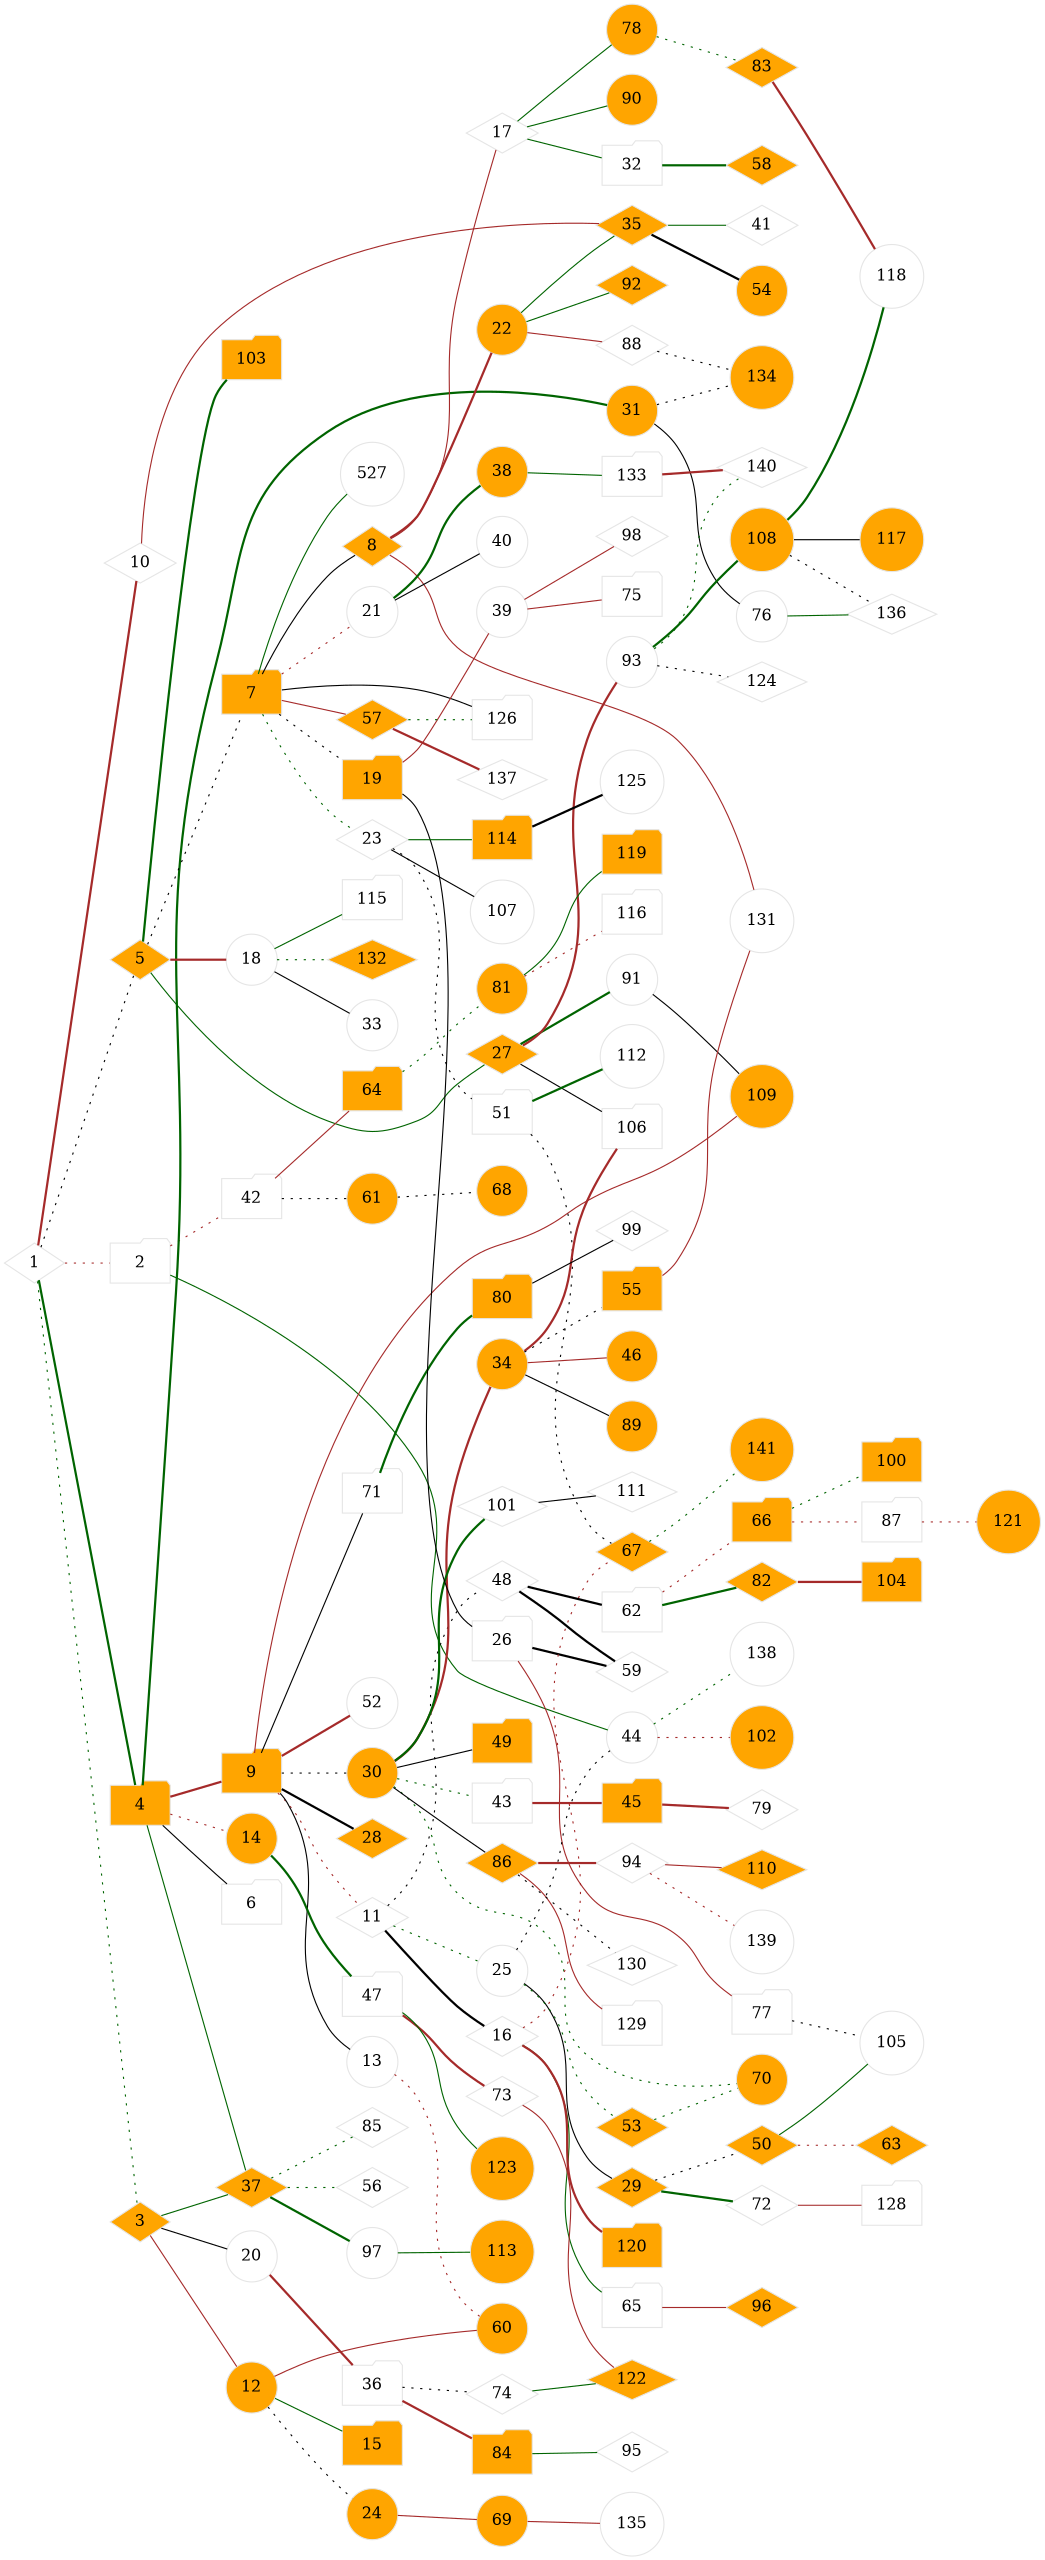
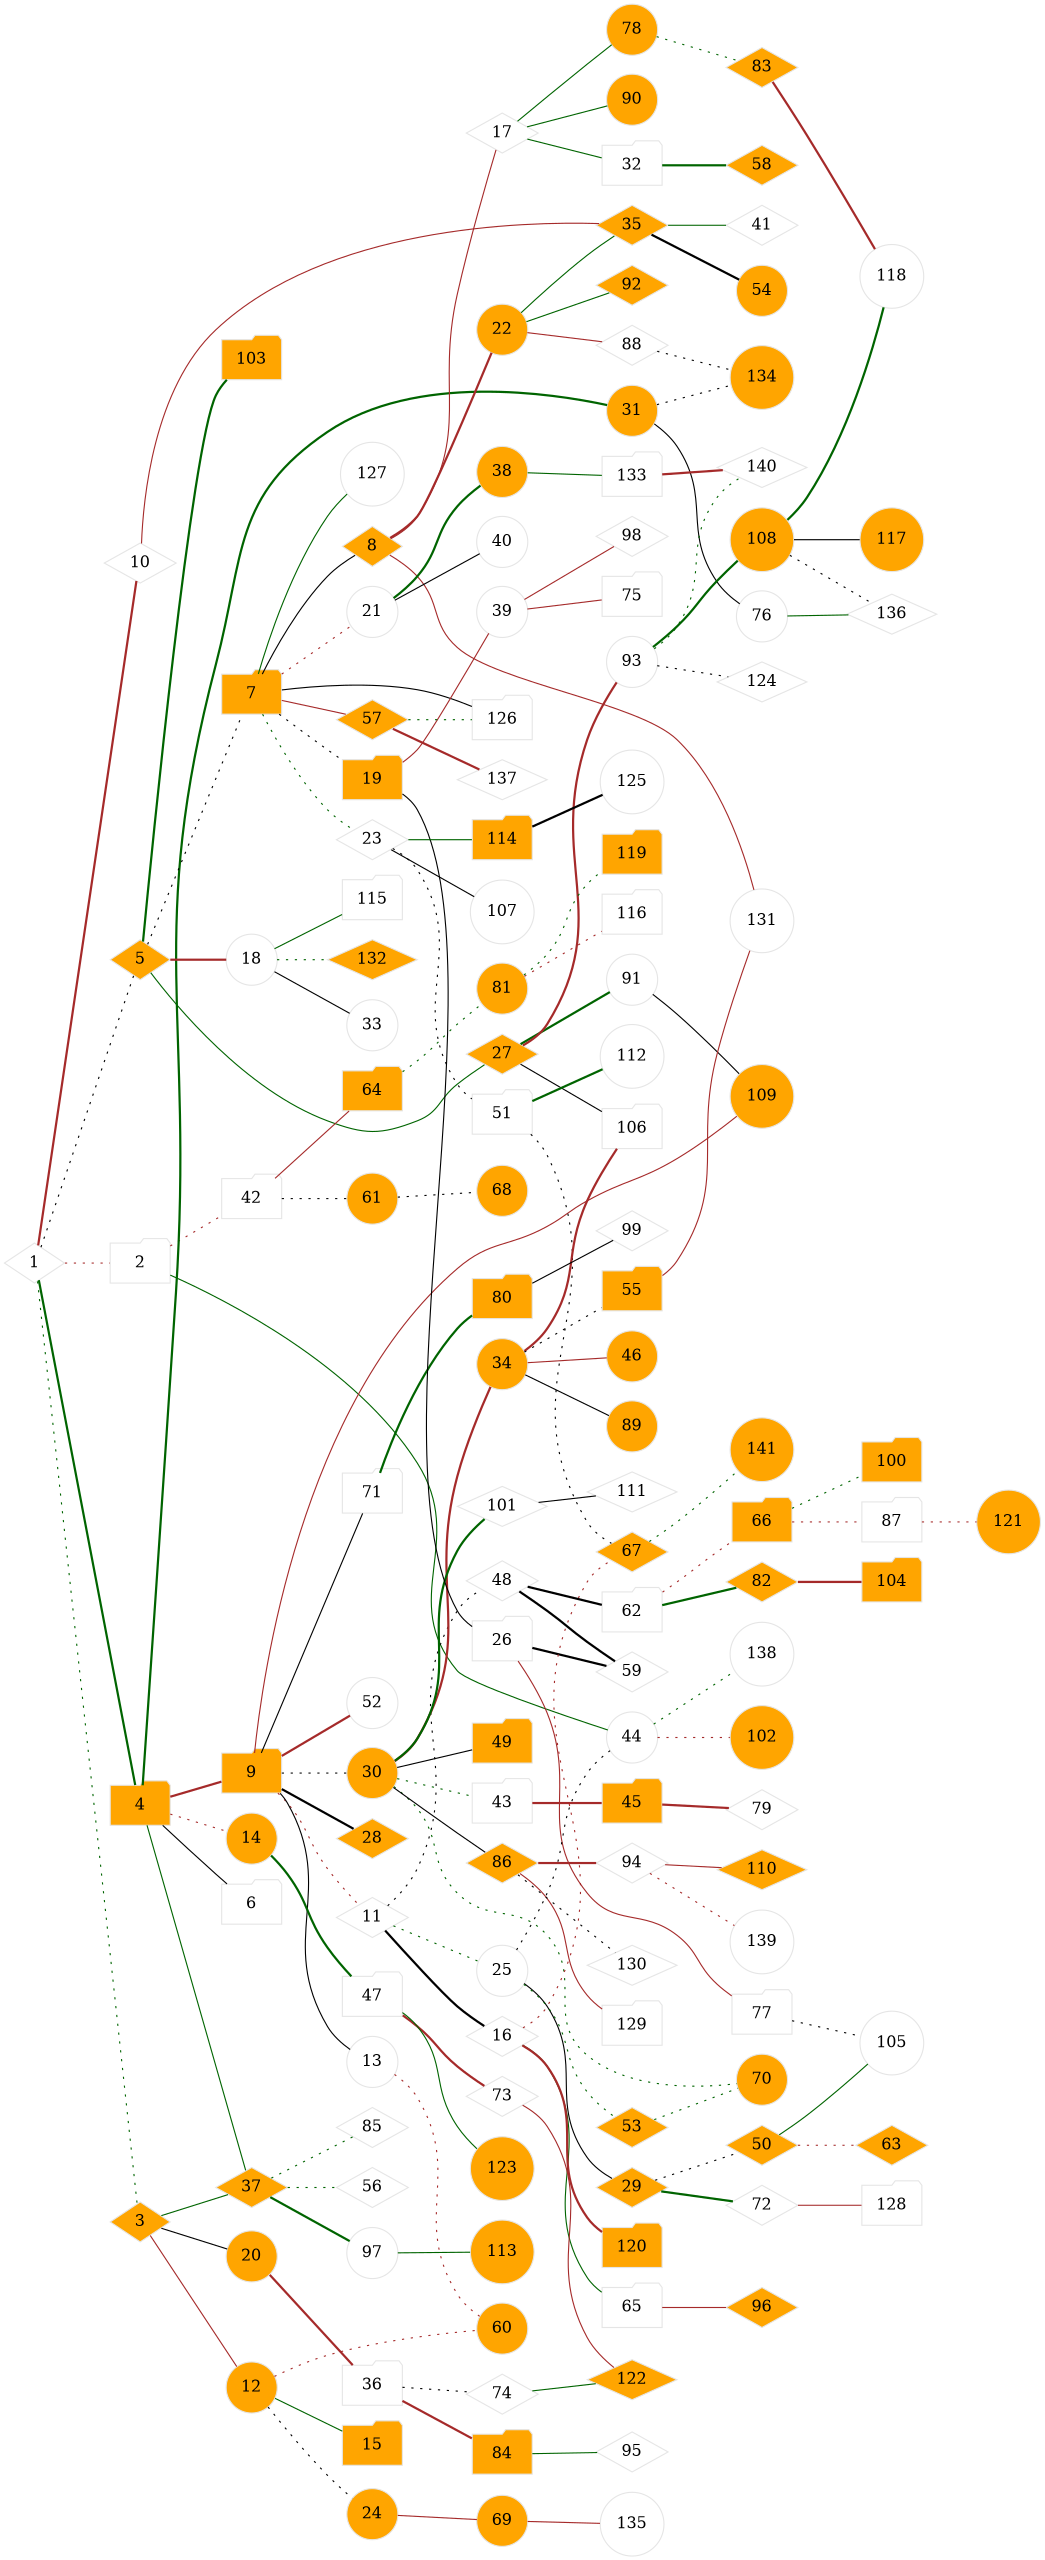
(372, 474) -> (372, 474)
(565, 924) -> (565, 924)
(252, 2256) -> (252, 2256)
(373, 2344) -> (373, 2344)
